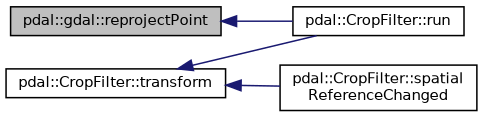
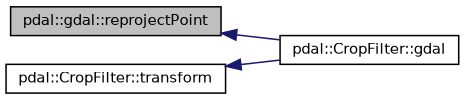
(378, 21) -> (369, 50)
(378, 88) -> none
